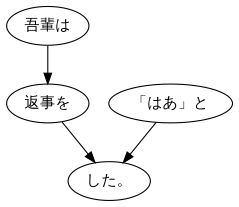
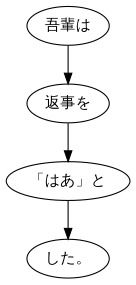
(75, 138) -> (68, 137)
